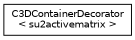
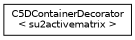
(68, 20) -> (68, 20)
